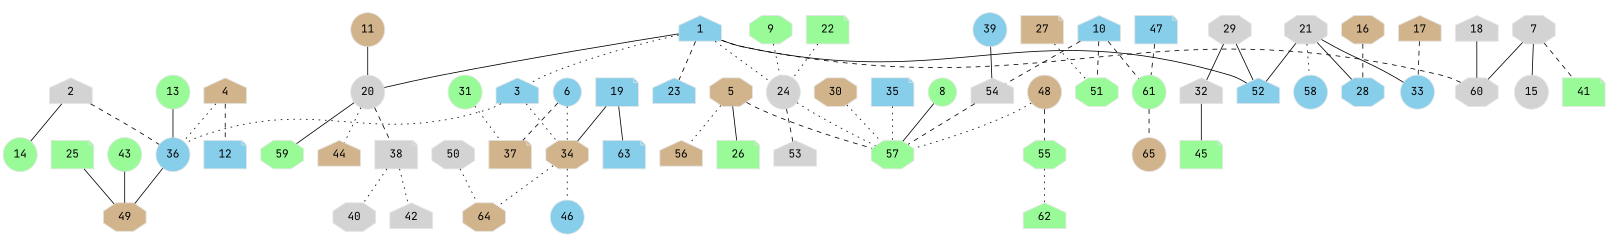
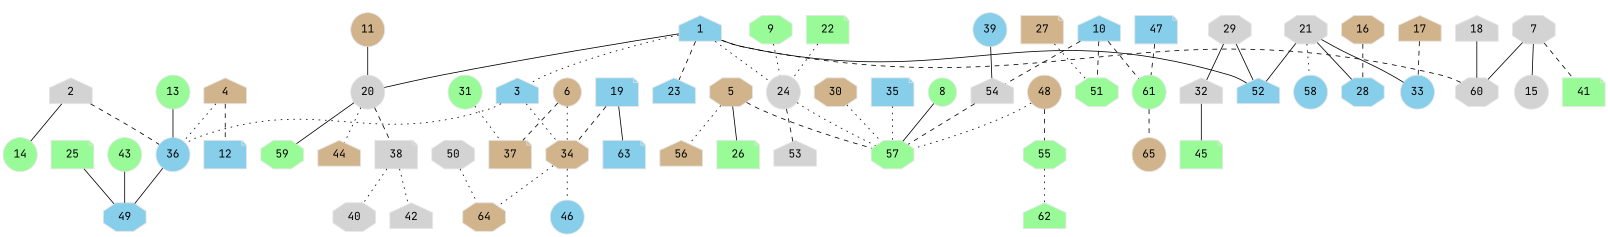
(567, 92) -> (567, 92)
(592, 124) -> (592, 124)
(125, 217) -> (125, 217)
